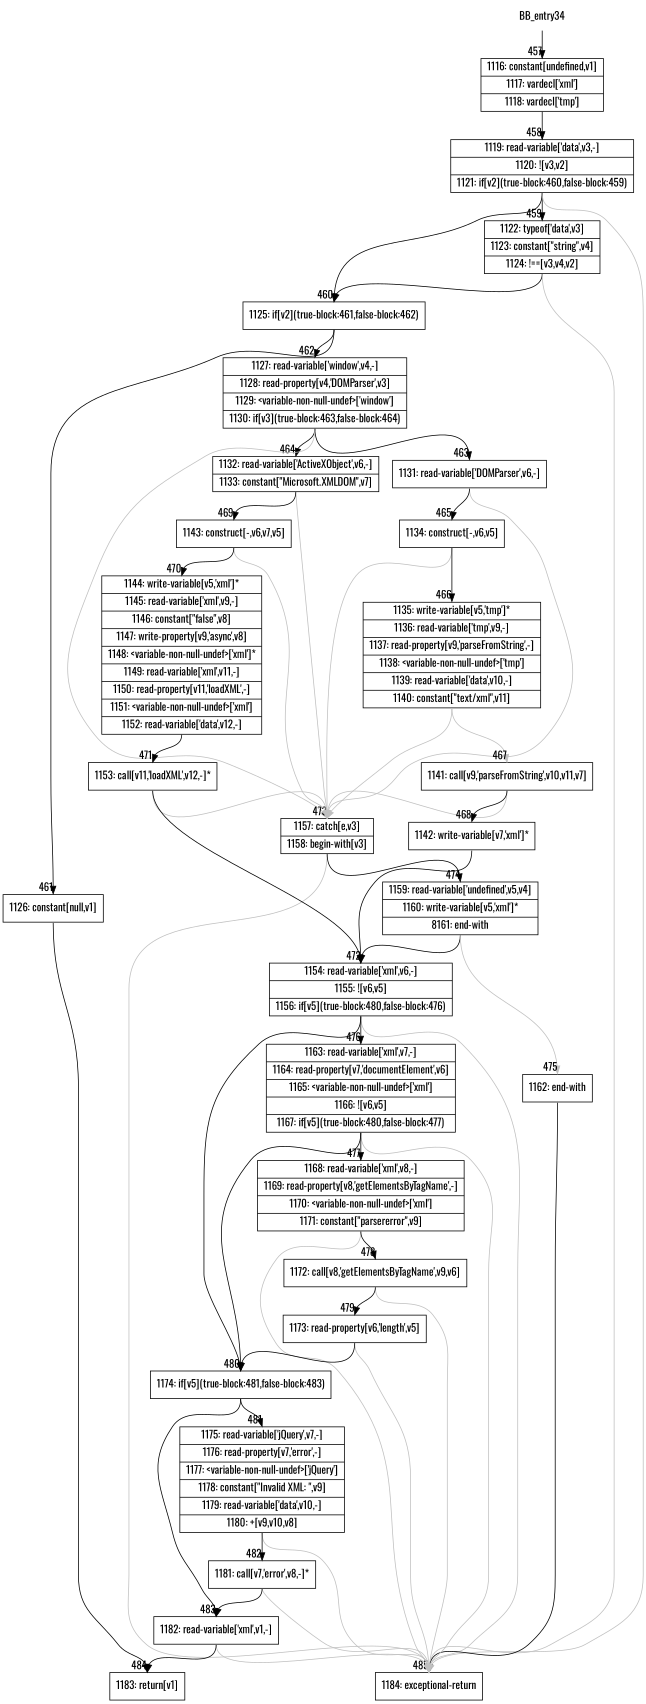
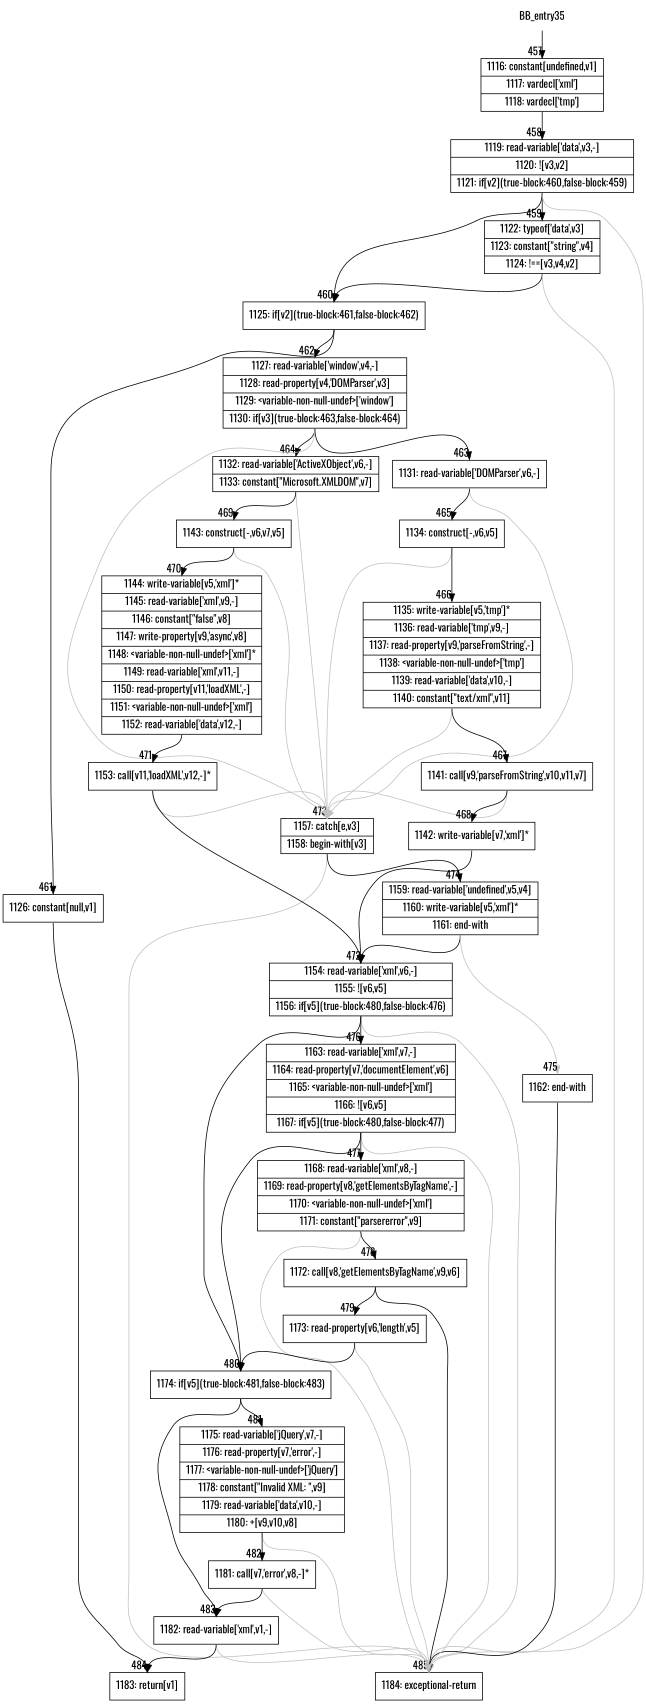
(542, 17) -> (542, 17)
(476, 734) -> (476, 734)
(460, 926) -> (460, 926)
(447, 1454) -> (447, 1454)
